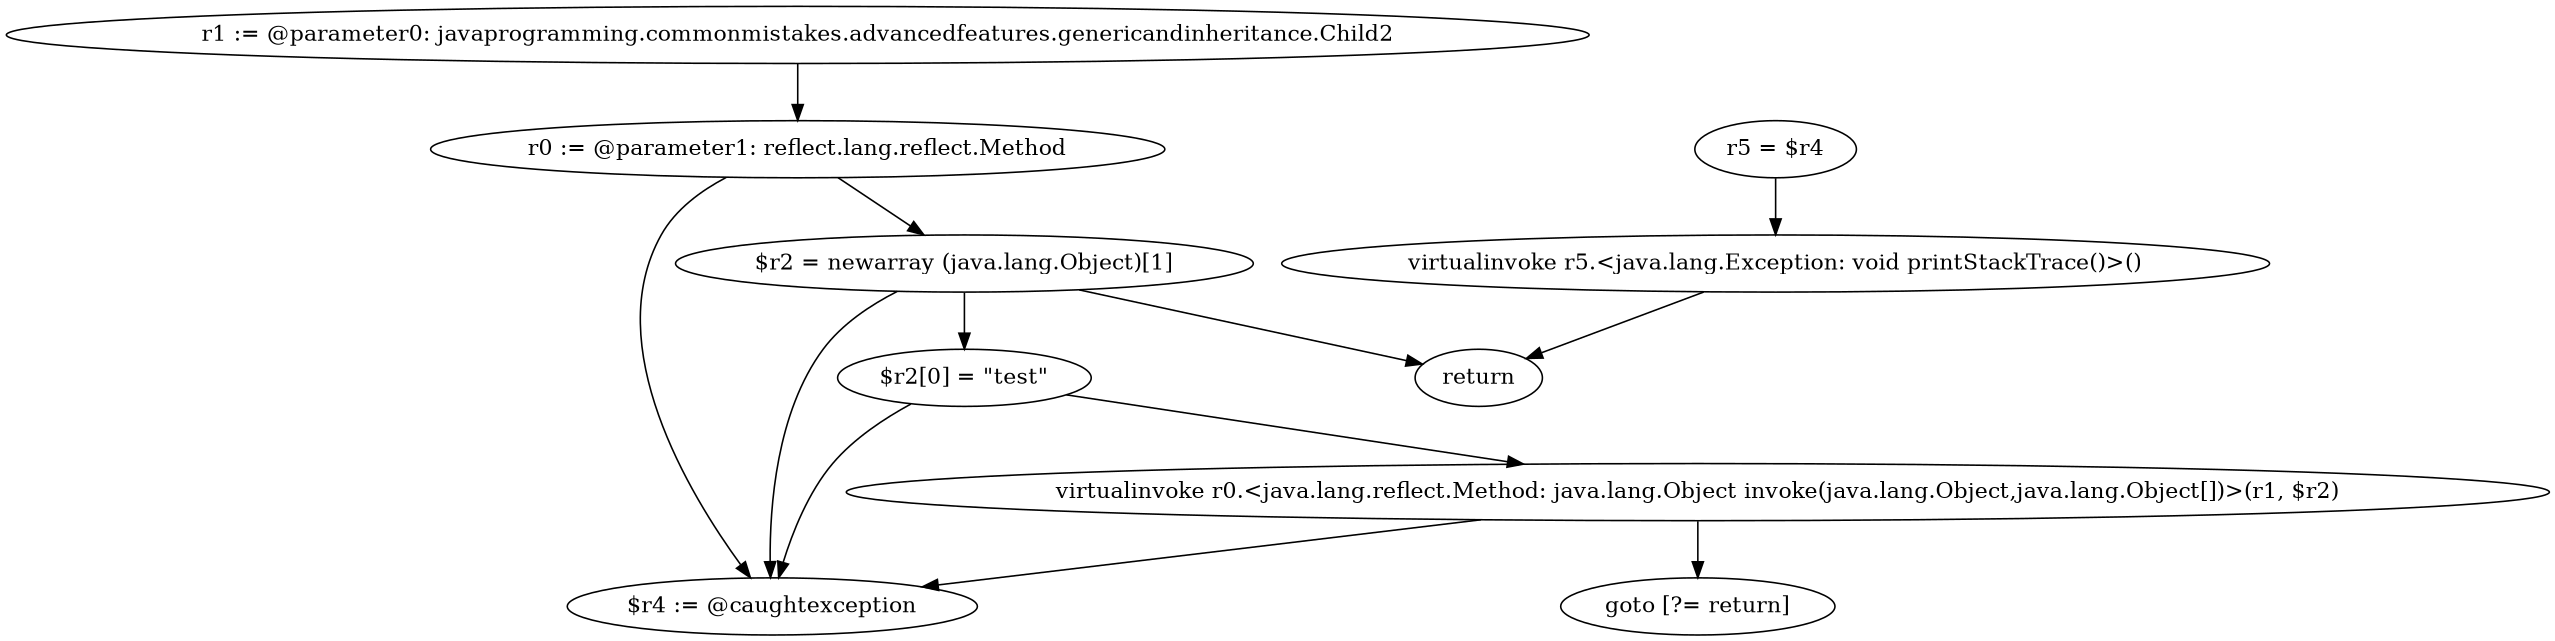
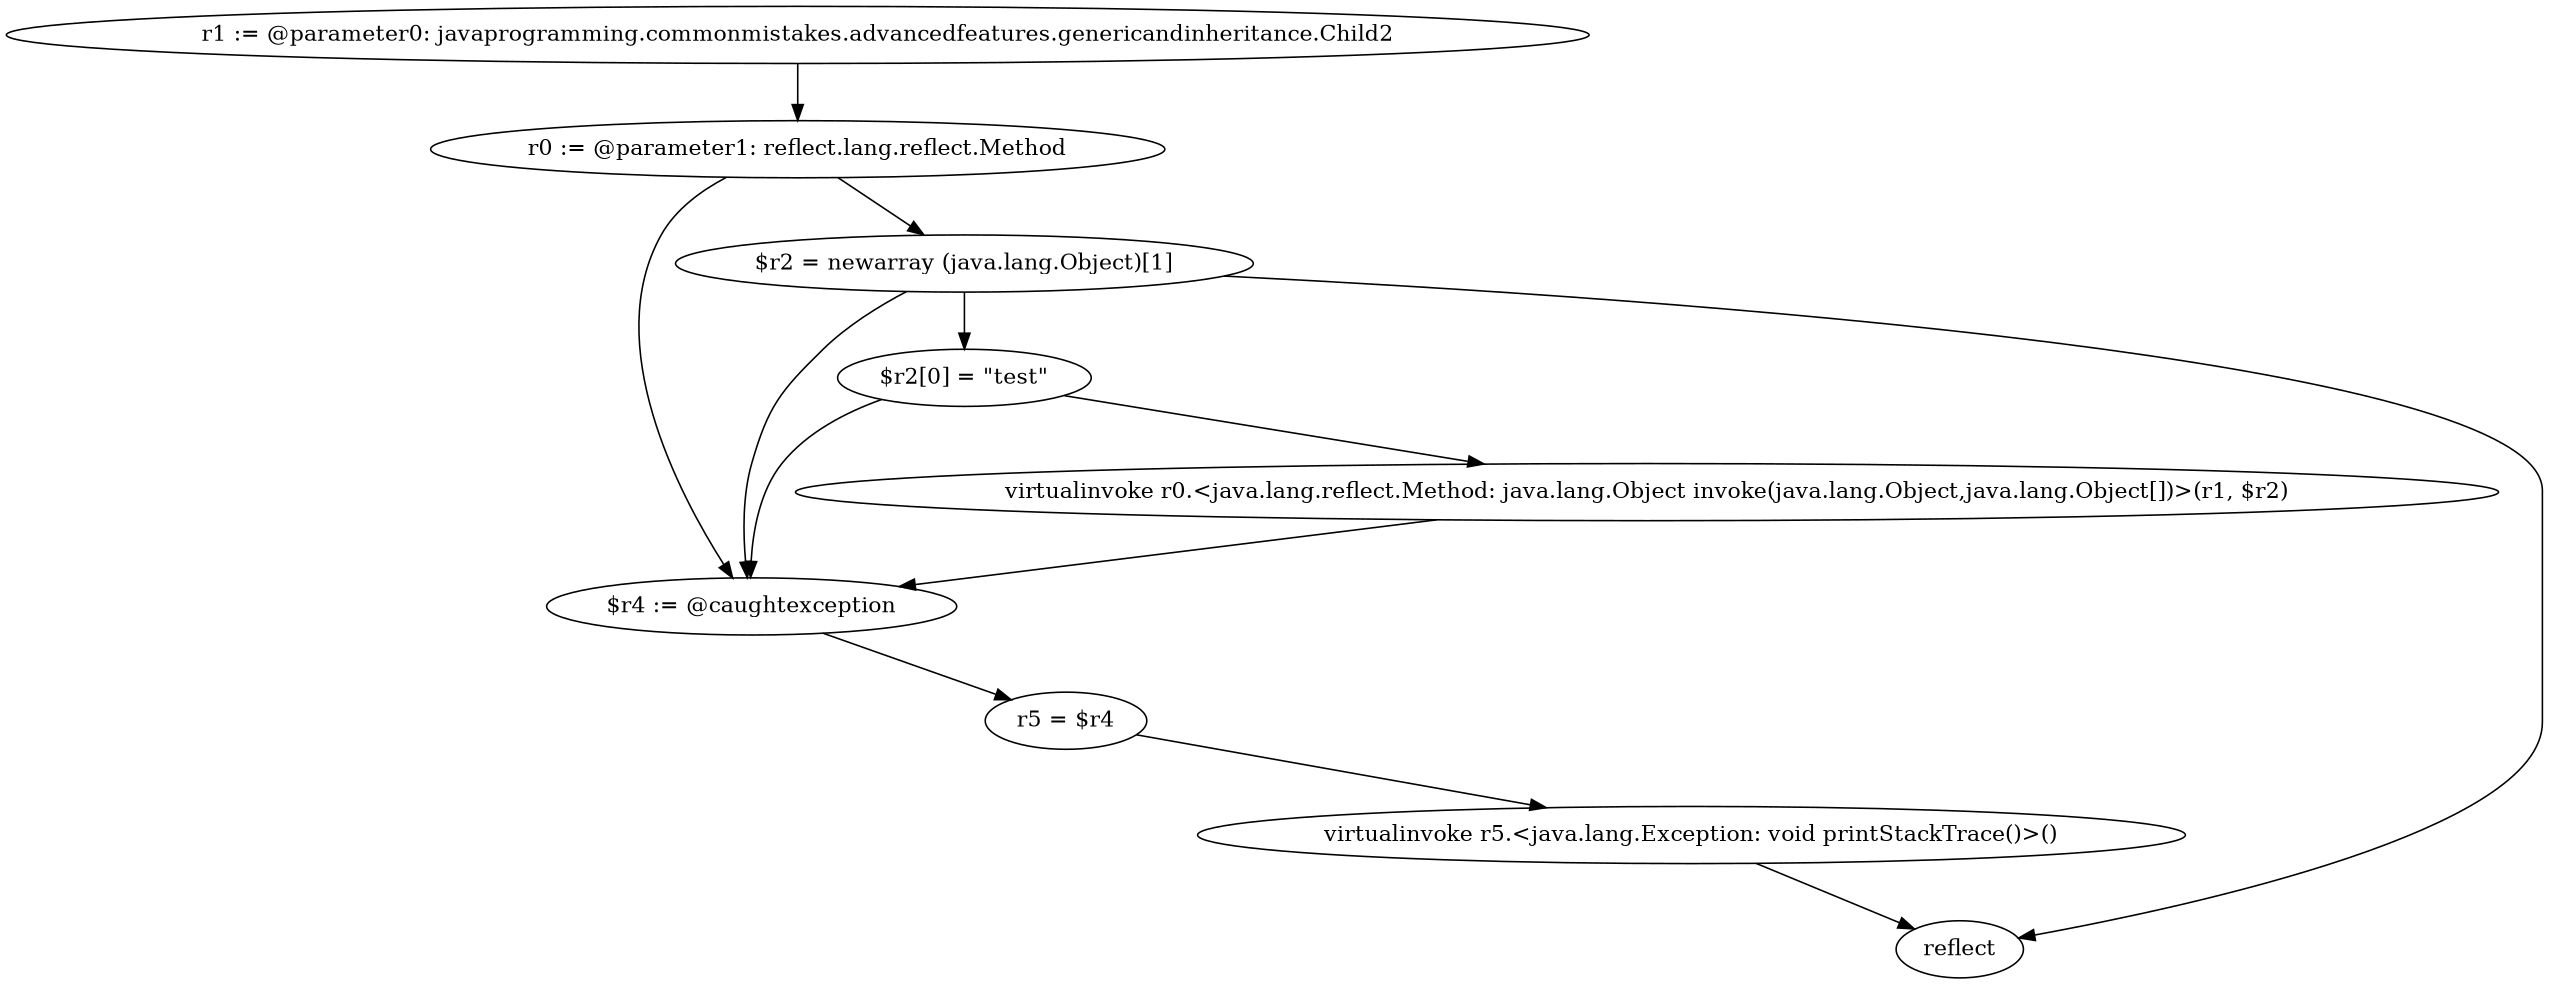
(1479, 378) -> (1960, 949)
(1698, 606) -> none
none -> (909, 664)
